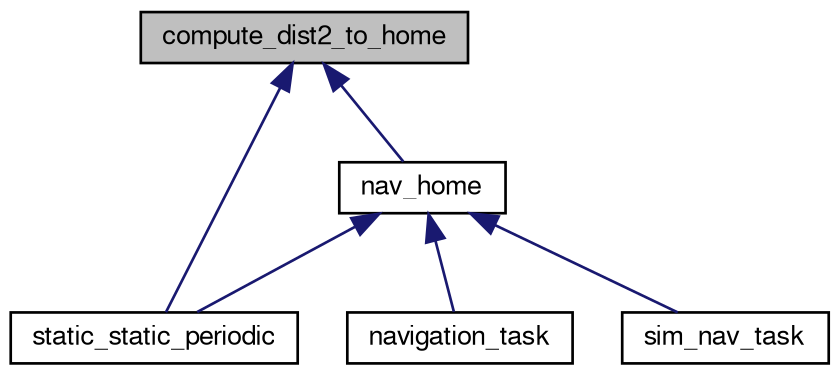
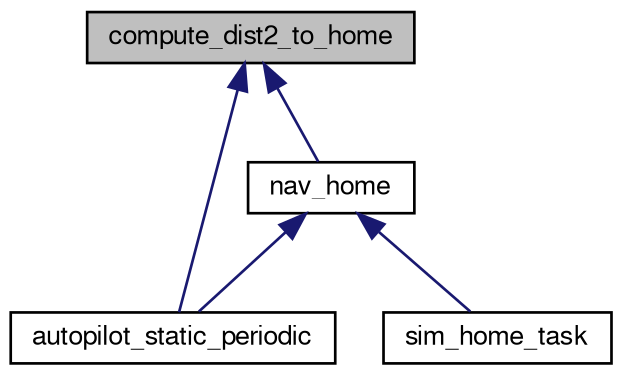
(154, 338) -> (173, 338)
(460, 338) -> none
(725, 338) -> (498, 338)
